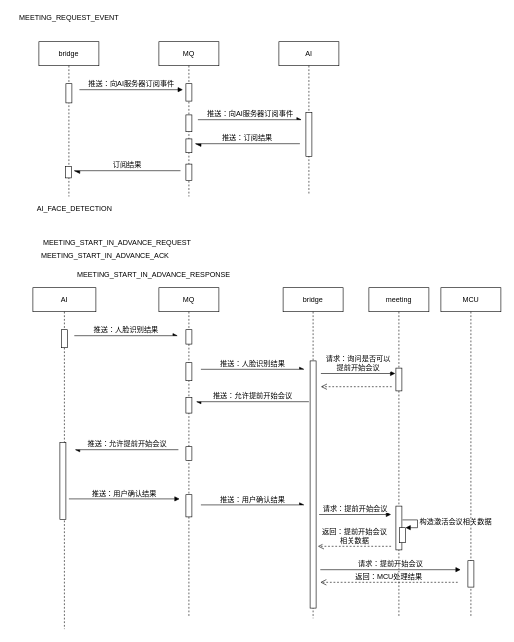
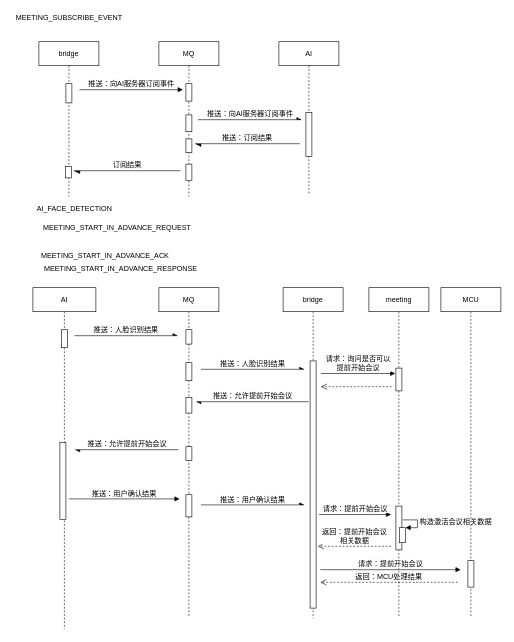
(69, 18) -> (69, 18)
(116, 243) -> (116, 228)
(153, 275) -> (120, 269)
